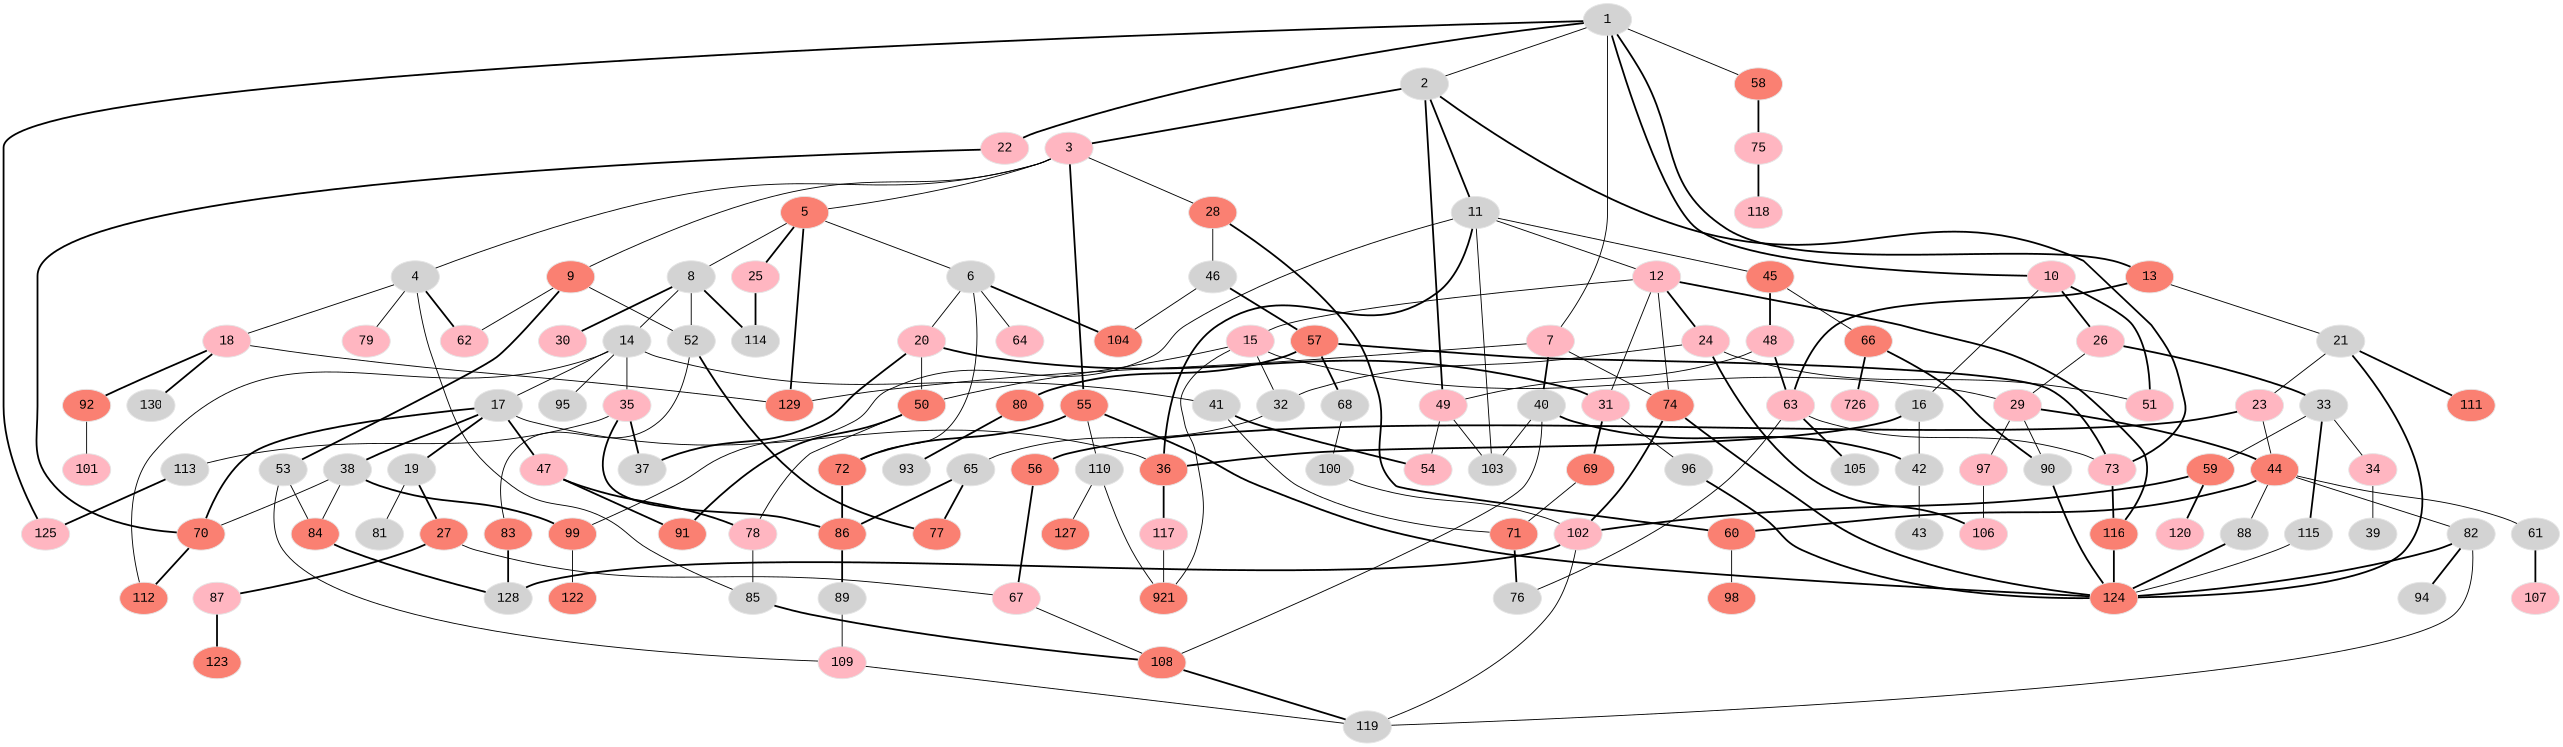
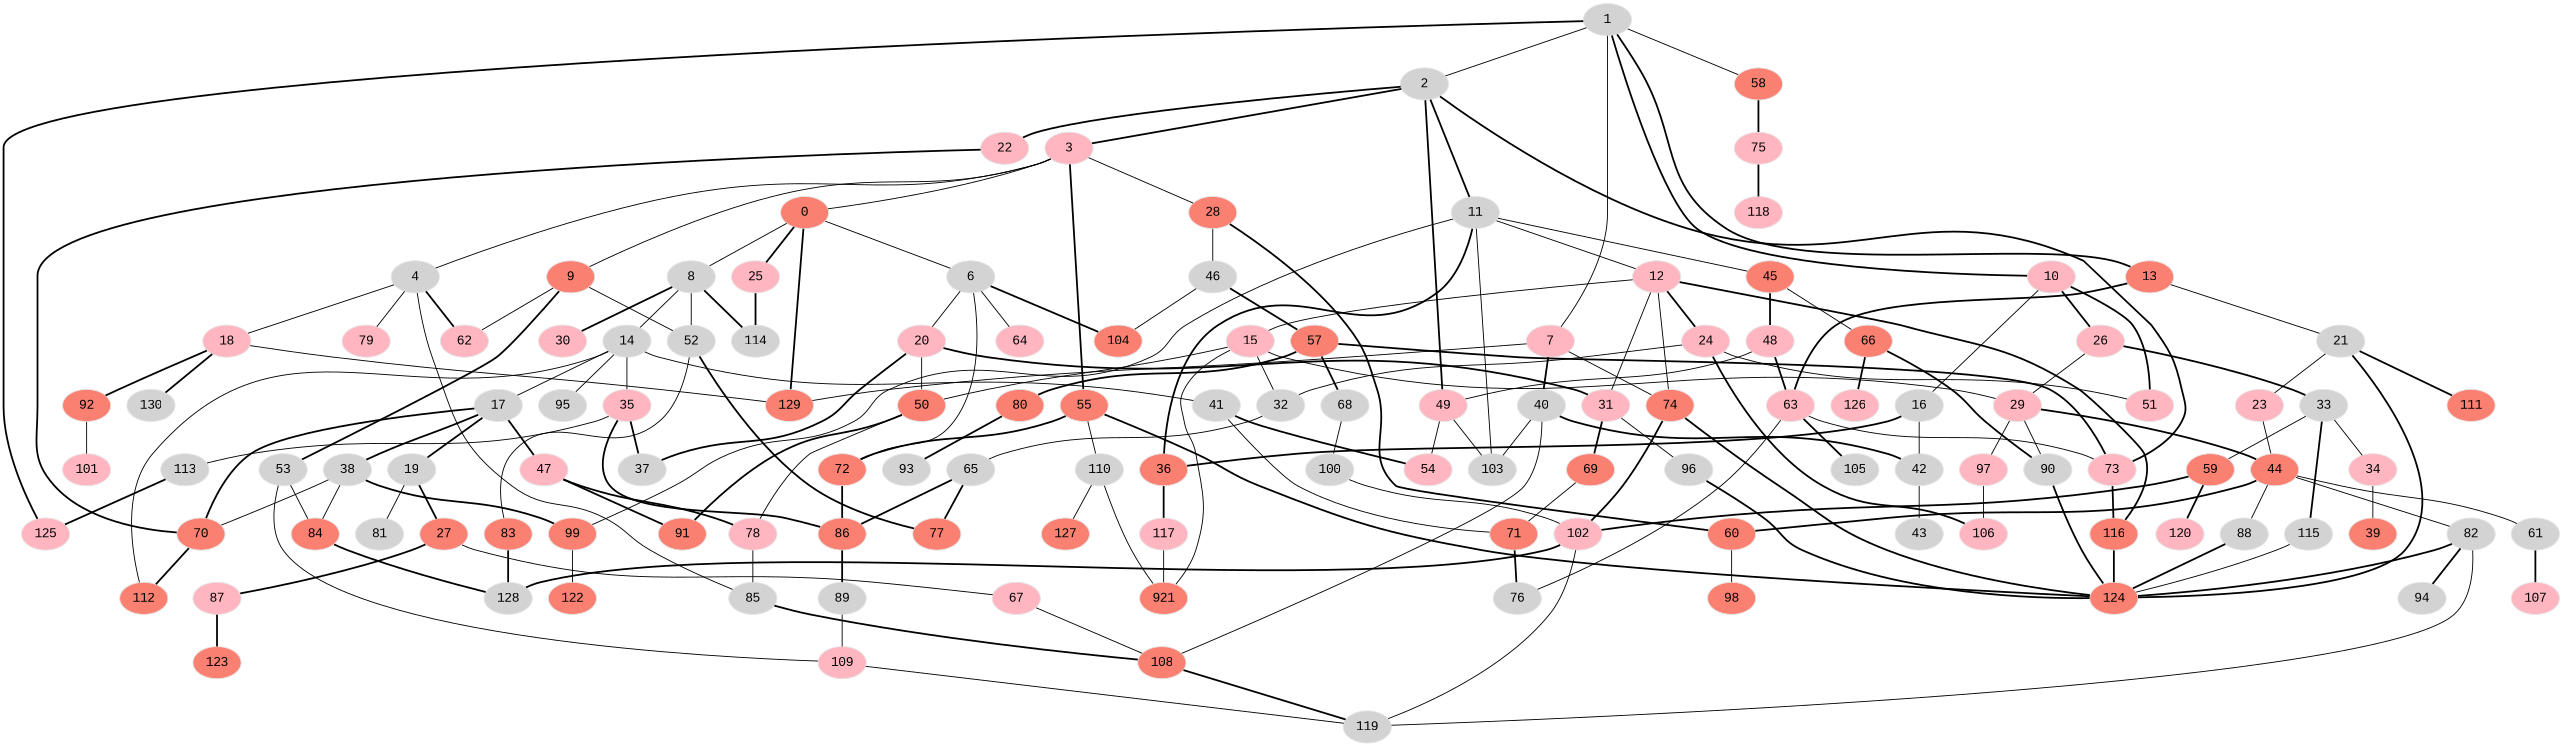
(1300, 66) -> (1211, 105)
(805, 213) -> (805, 213)
(1855, 405) -> (1855, 405)
(879, 433) -> none
(1035, 470) -> none
(2373, 534) -> (2373, 534)
